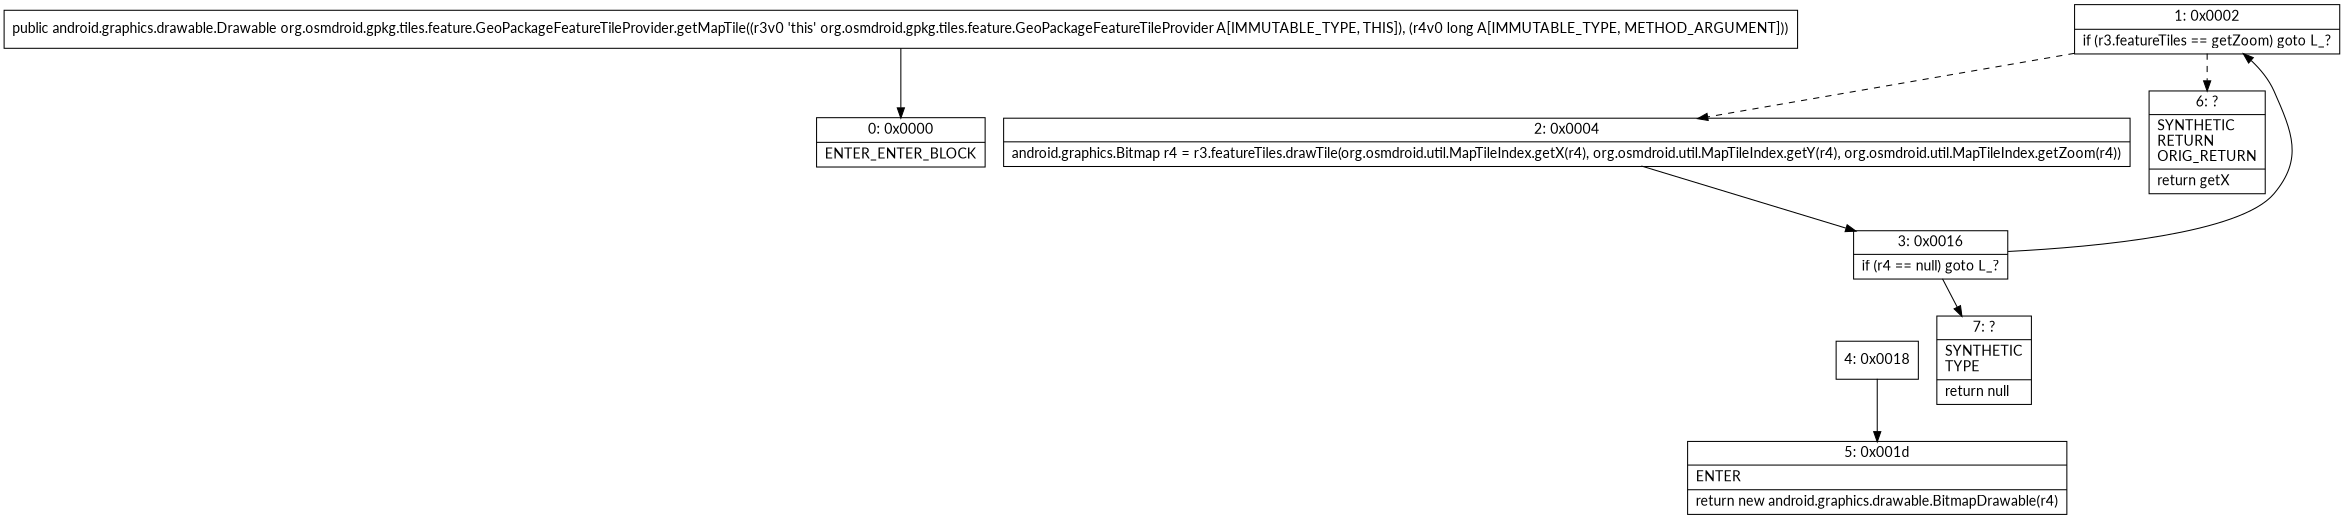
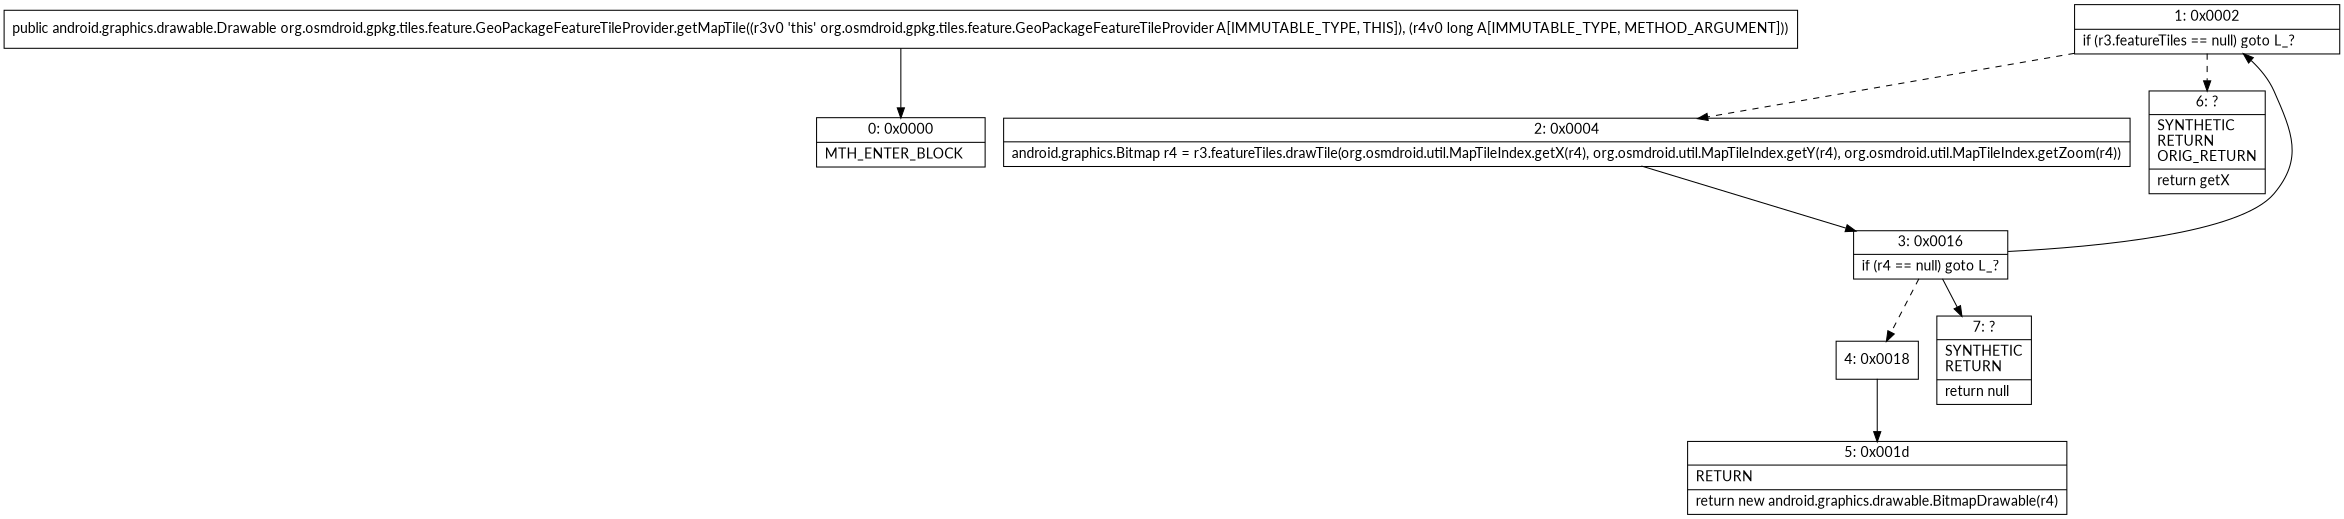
(2207, 41) -> (2189, 41)
(901, 154) -> (894, 154)
none -> (1905, 306)
(1963, 367) -> (1974, 367)
(1719, 477) -> (1725, 477)
